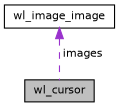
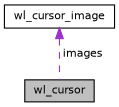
(59, 17) -> (59, 17)
